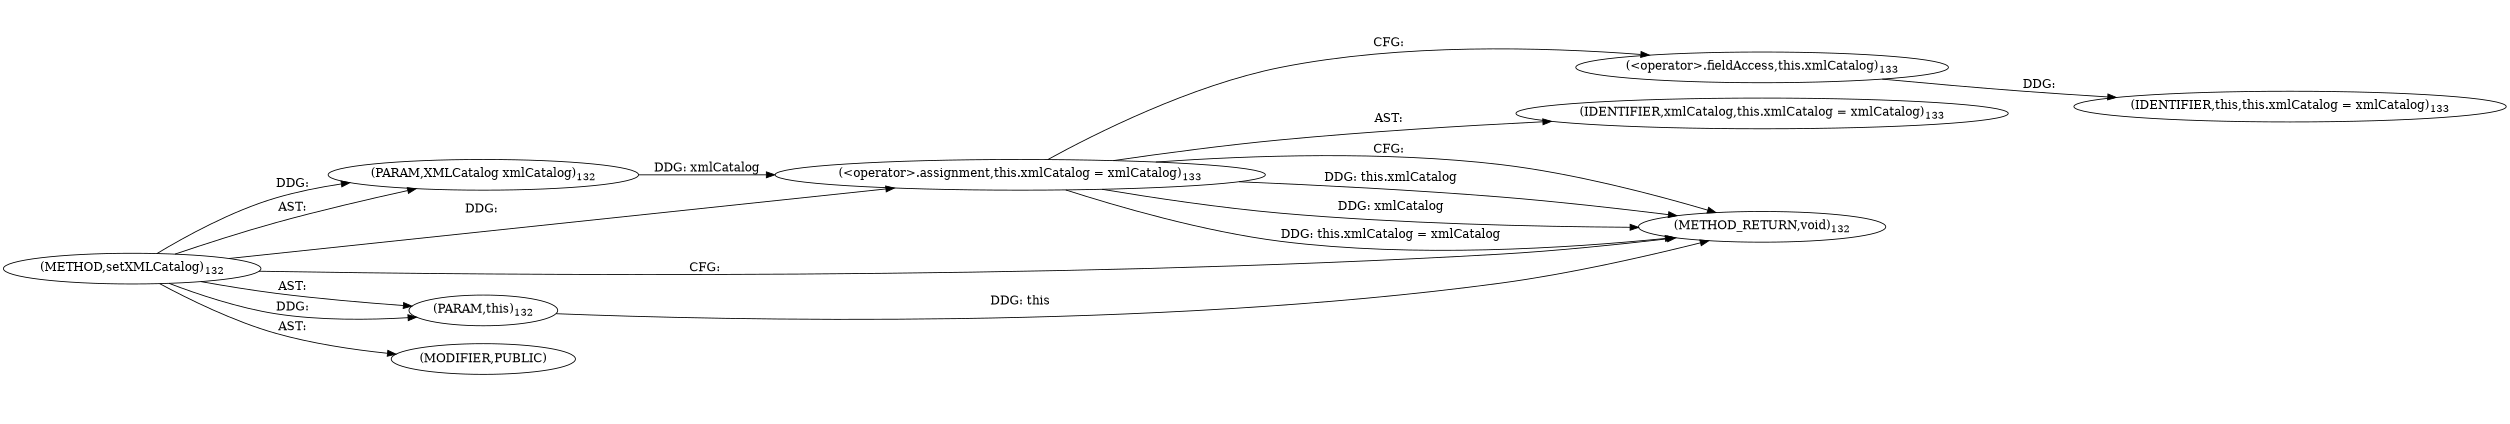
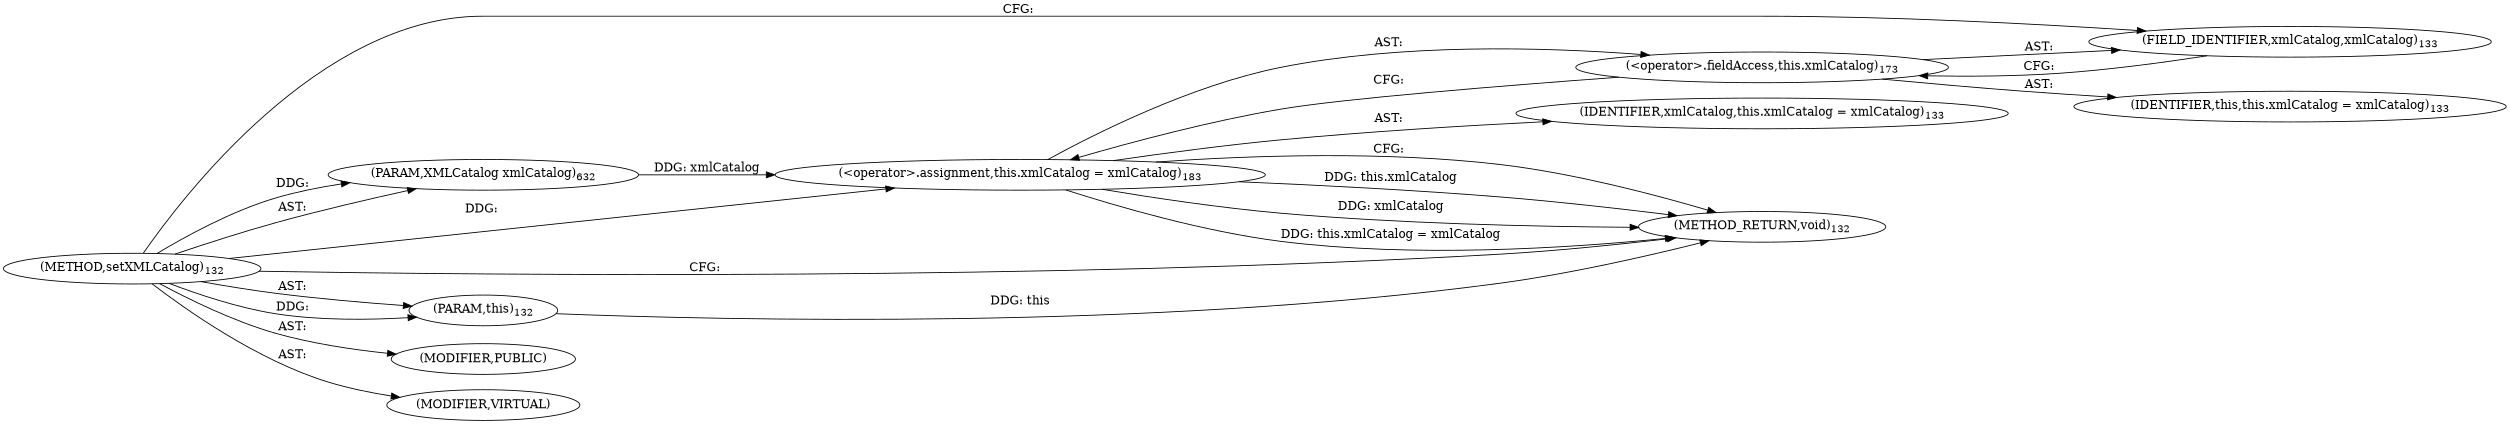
none -> (2290, 42)
(1391, 43) -> (1391, 43)
(1889, 66) -> (1889, 66)
(2041, 85) -> (2041, 85)
none -> (1346, 101)
(586, 174) -> (586, 174)
(1192, 174) -> (1192, 174)
none -> (483, 405)
